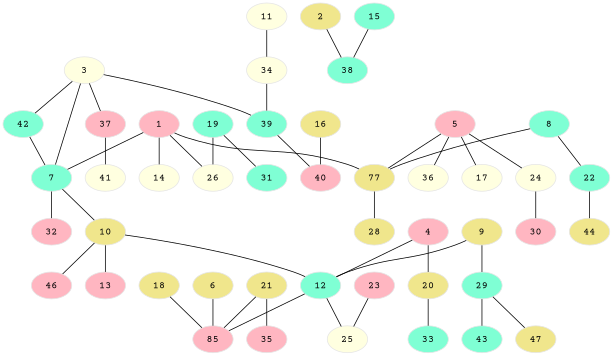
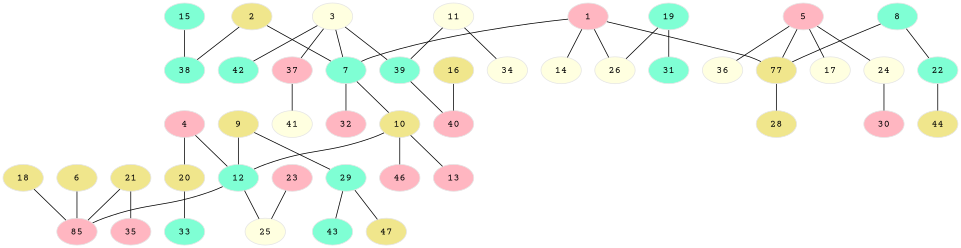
(267, 97) -> (421, 49)
(37, 151) -> (299, 43)
